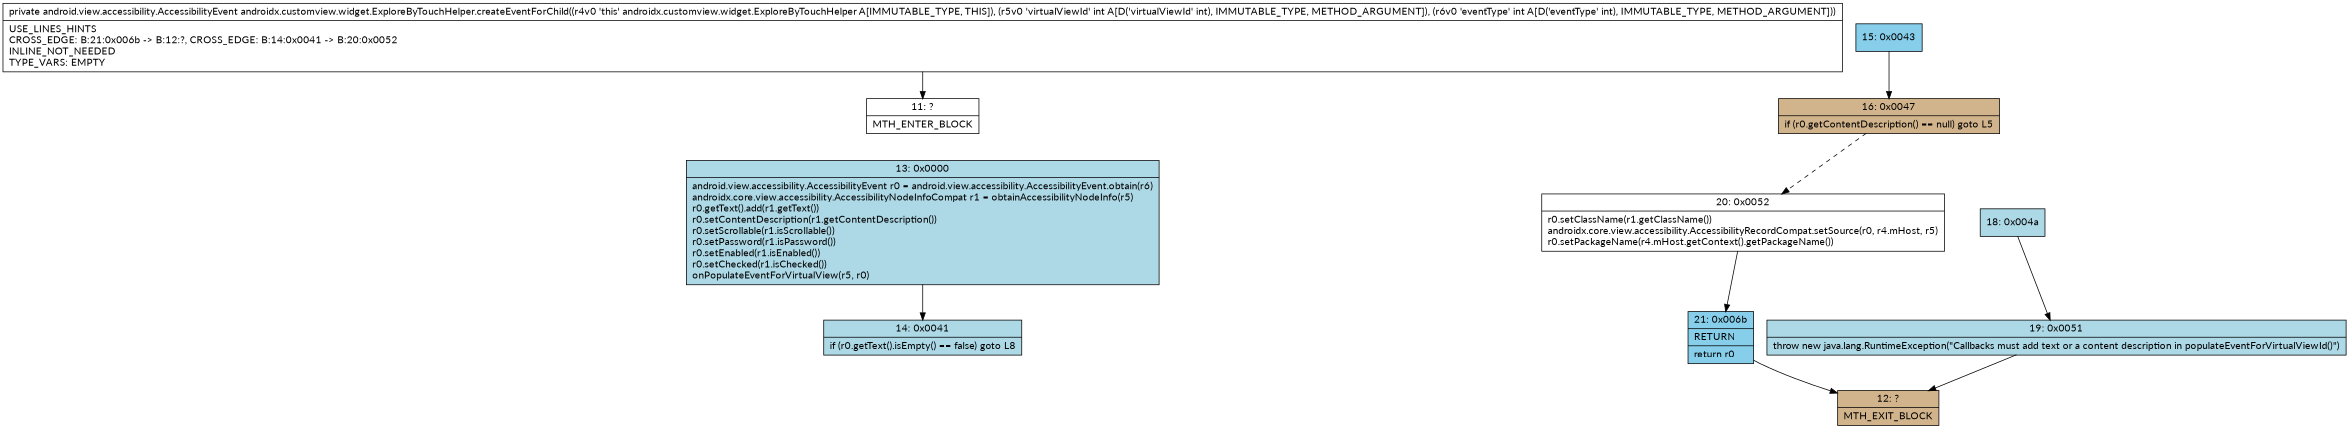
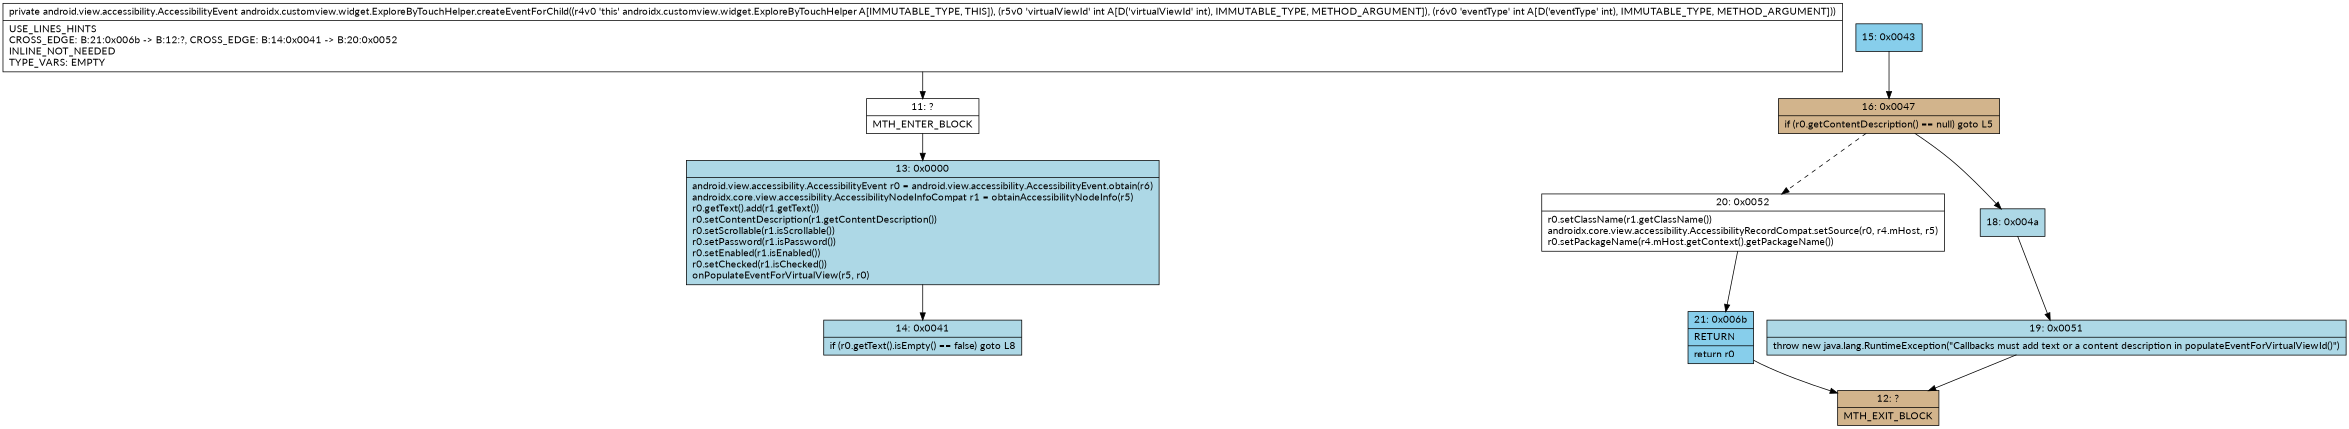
none -> (923, 143)
none -> (1958, 166)
